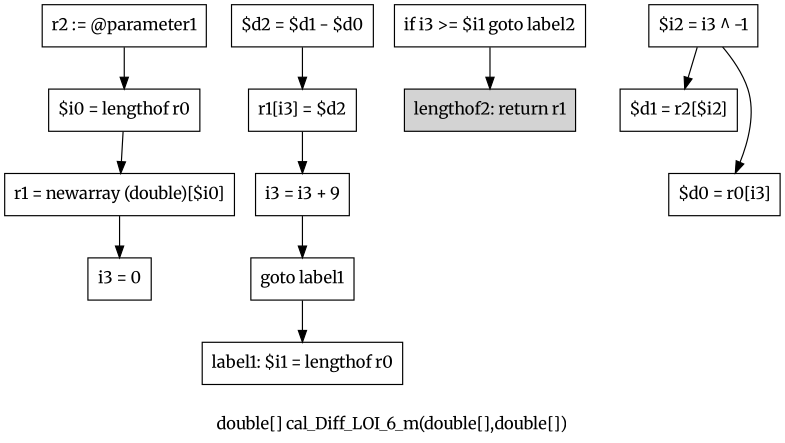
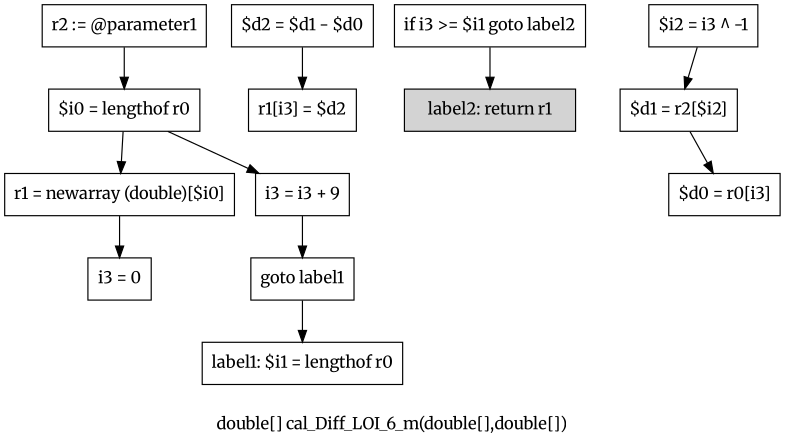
(750, 102) -> (699, 147)
(490, 110) -> (490, 110)
(302, 147) -> (208, 150)
